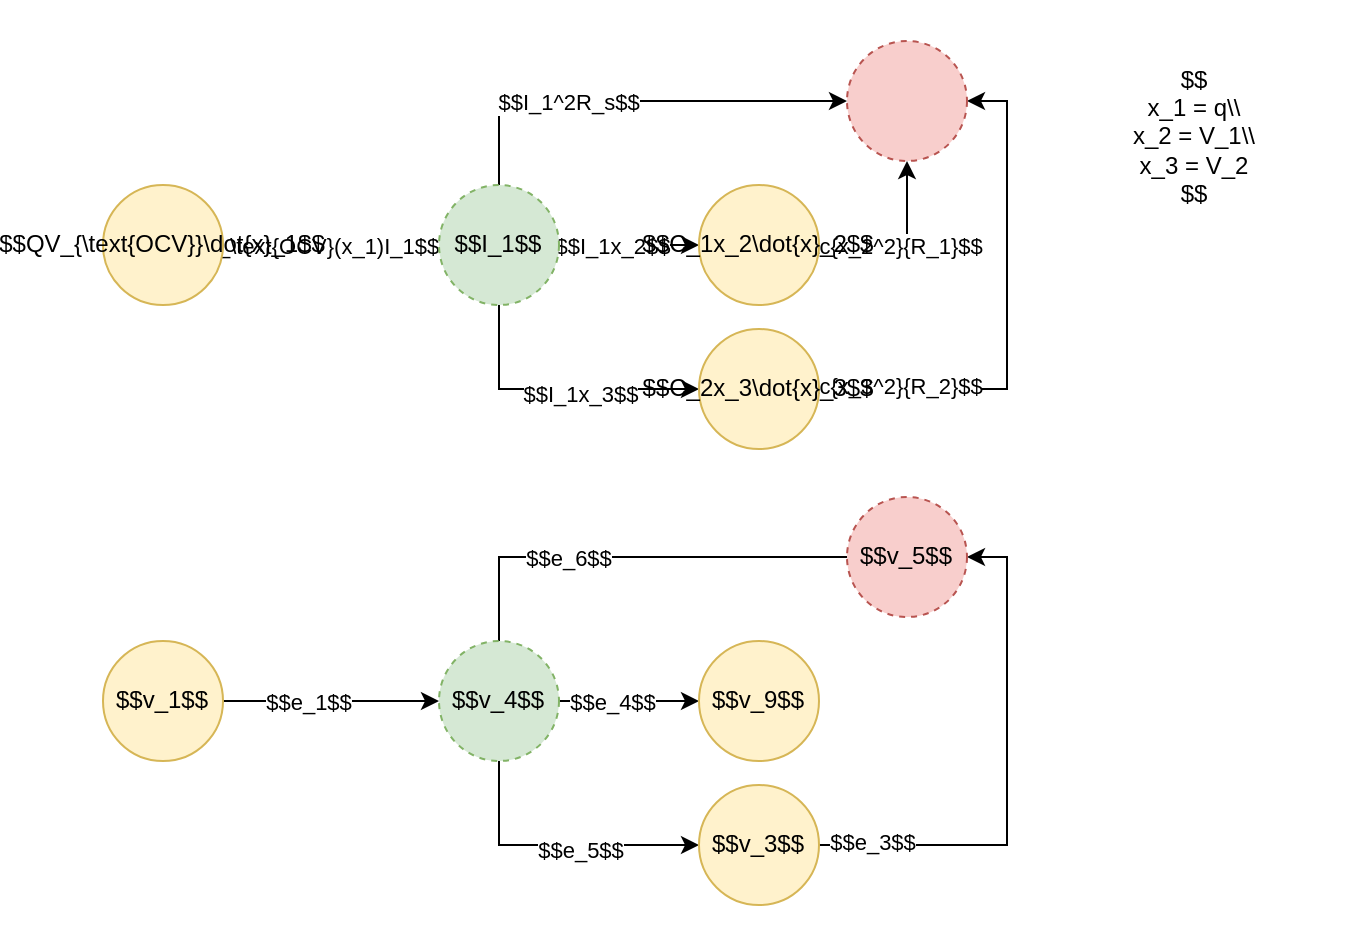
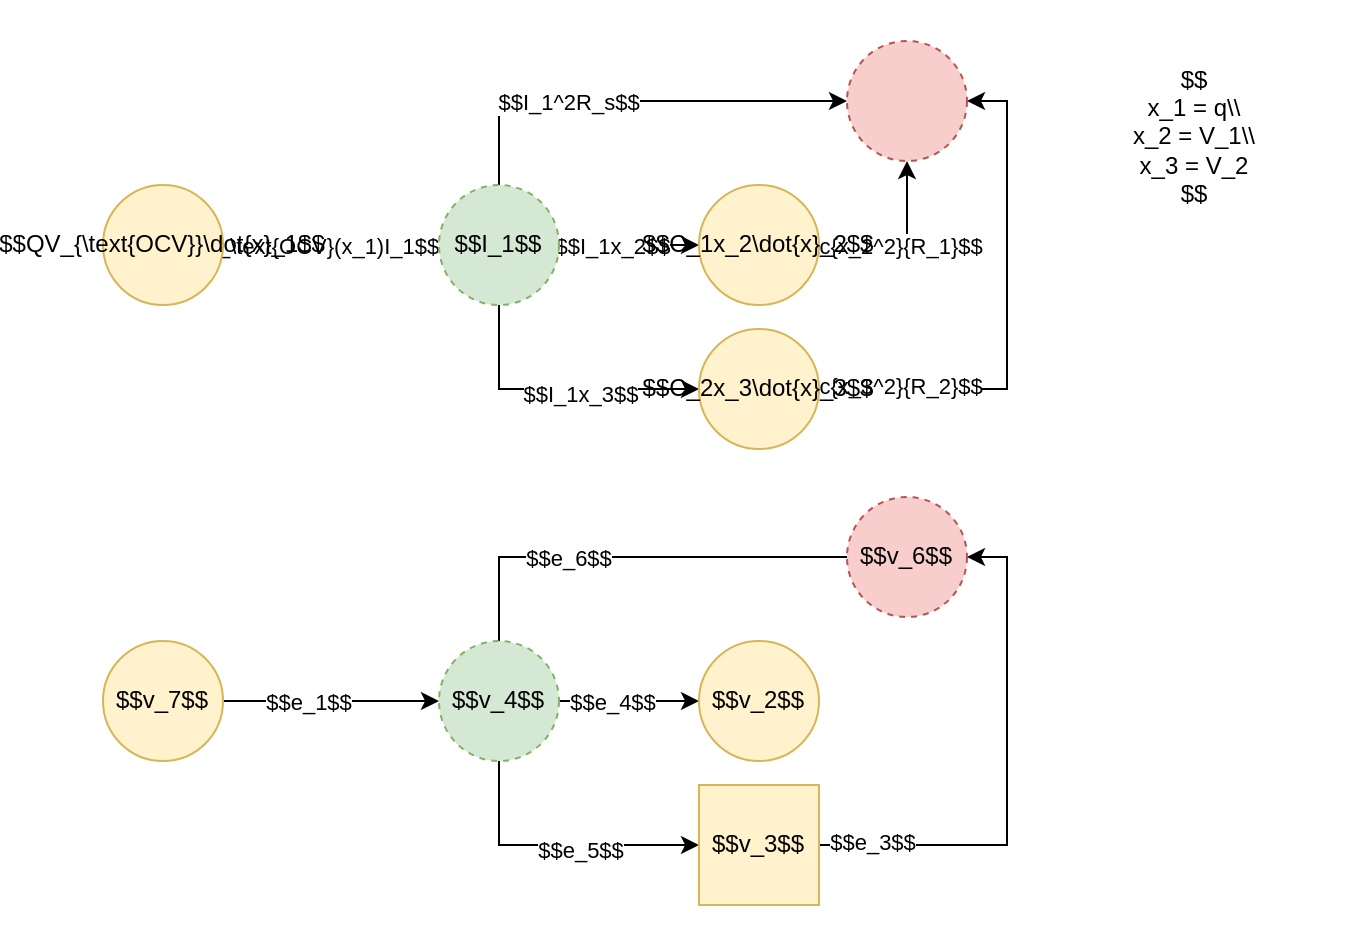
(907, 557) -> (907, 557)
(163, 701) -> (163, 701)
(759, 701) -> (759, 701)
(759, 845) -> (759, 845)
